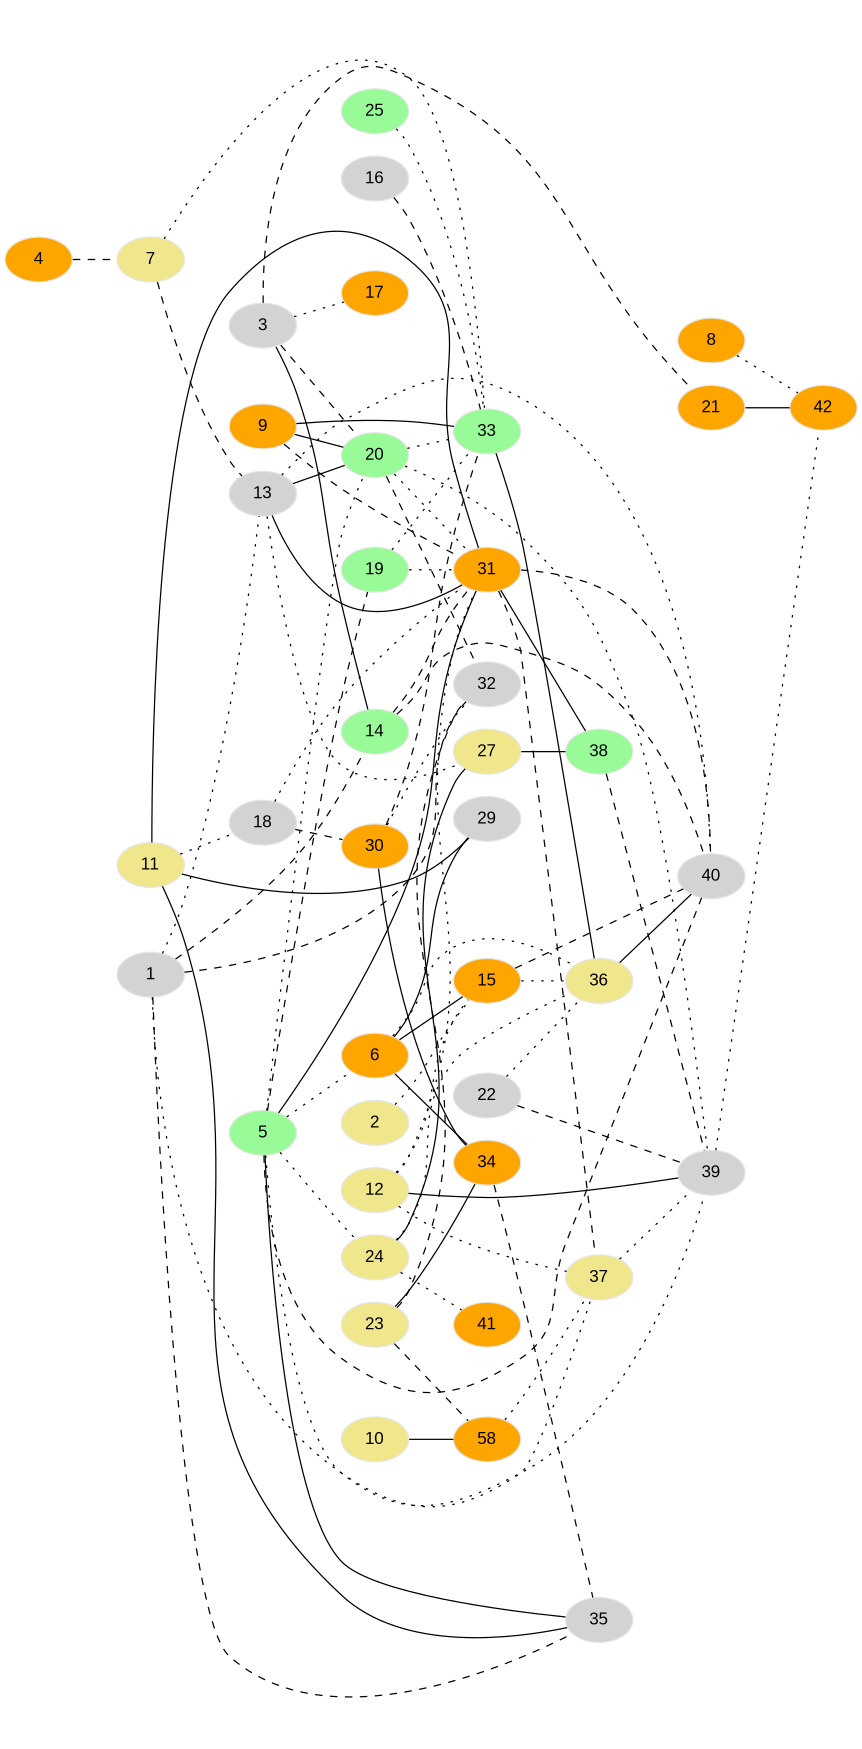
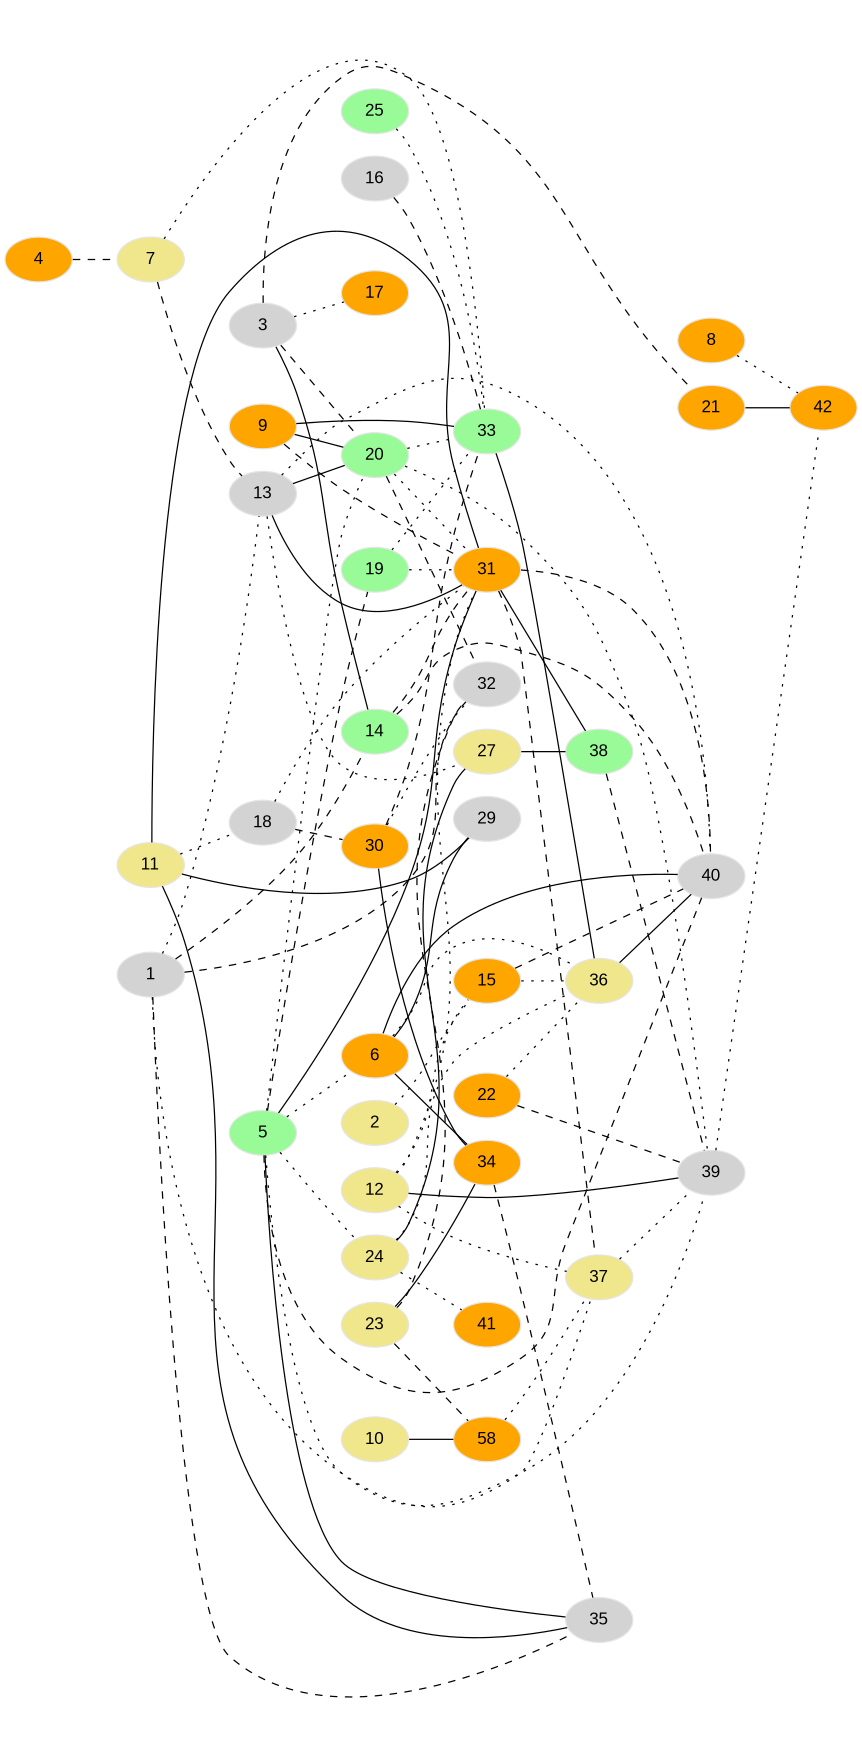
(425, 1023) -> (499, 902)
(487, 1096) -> (487, 1096)
